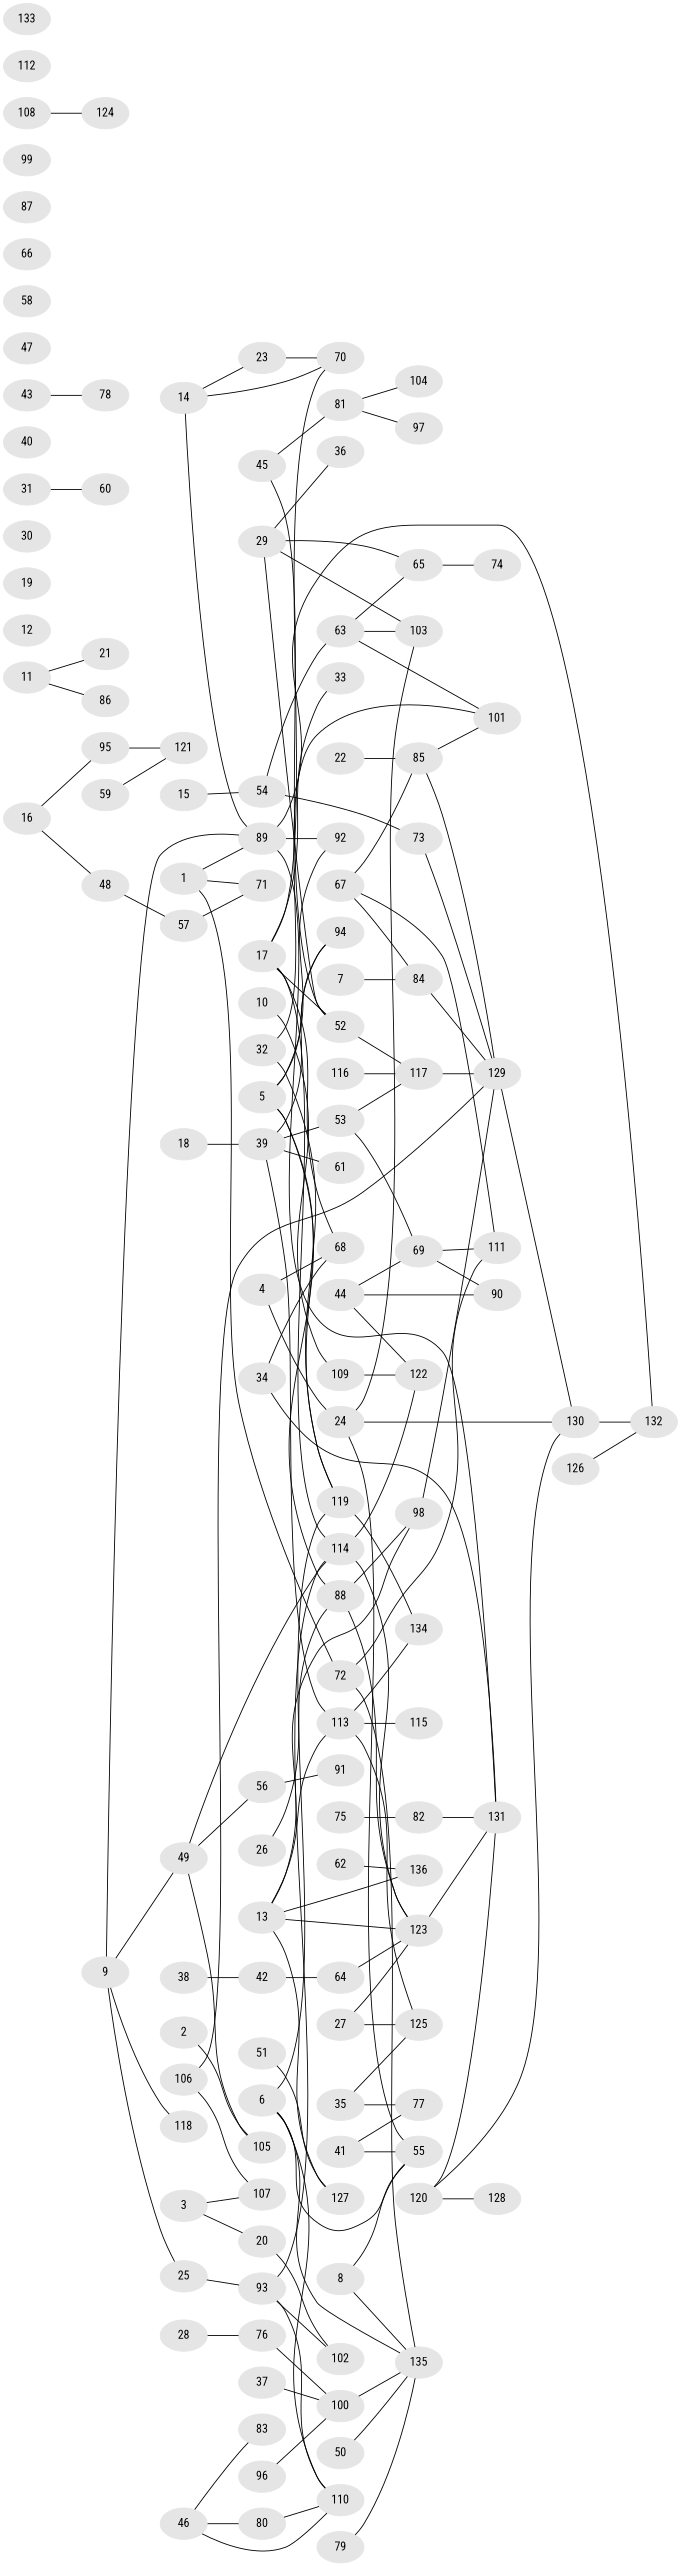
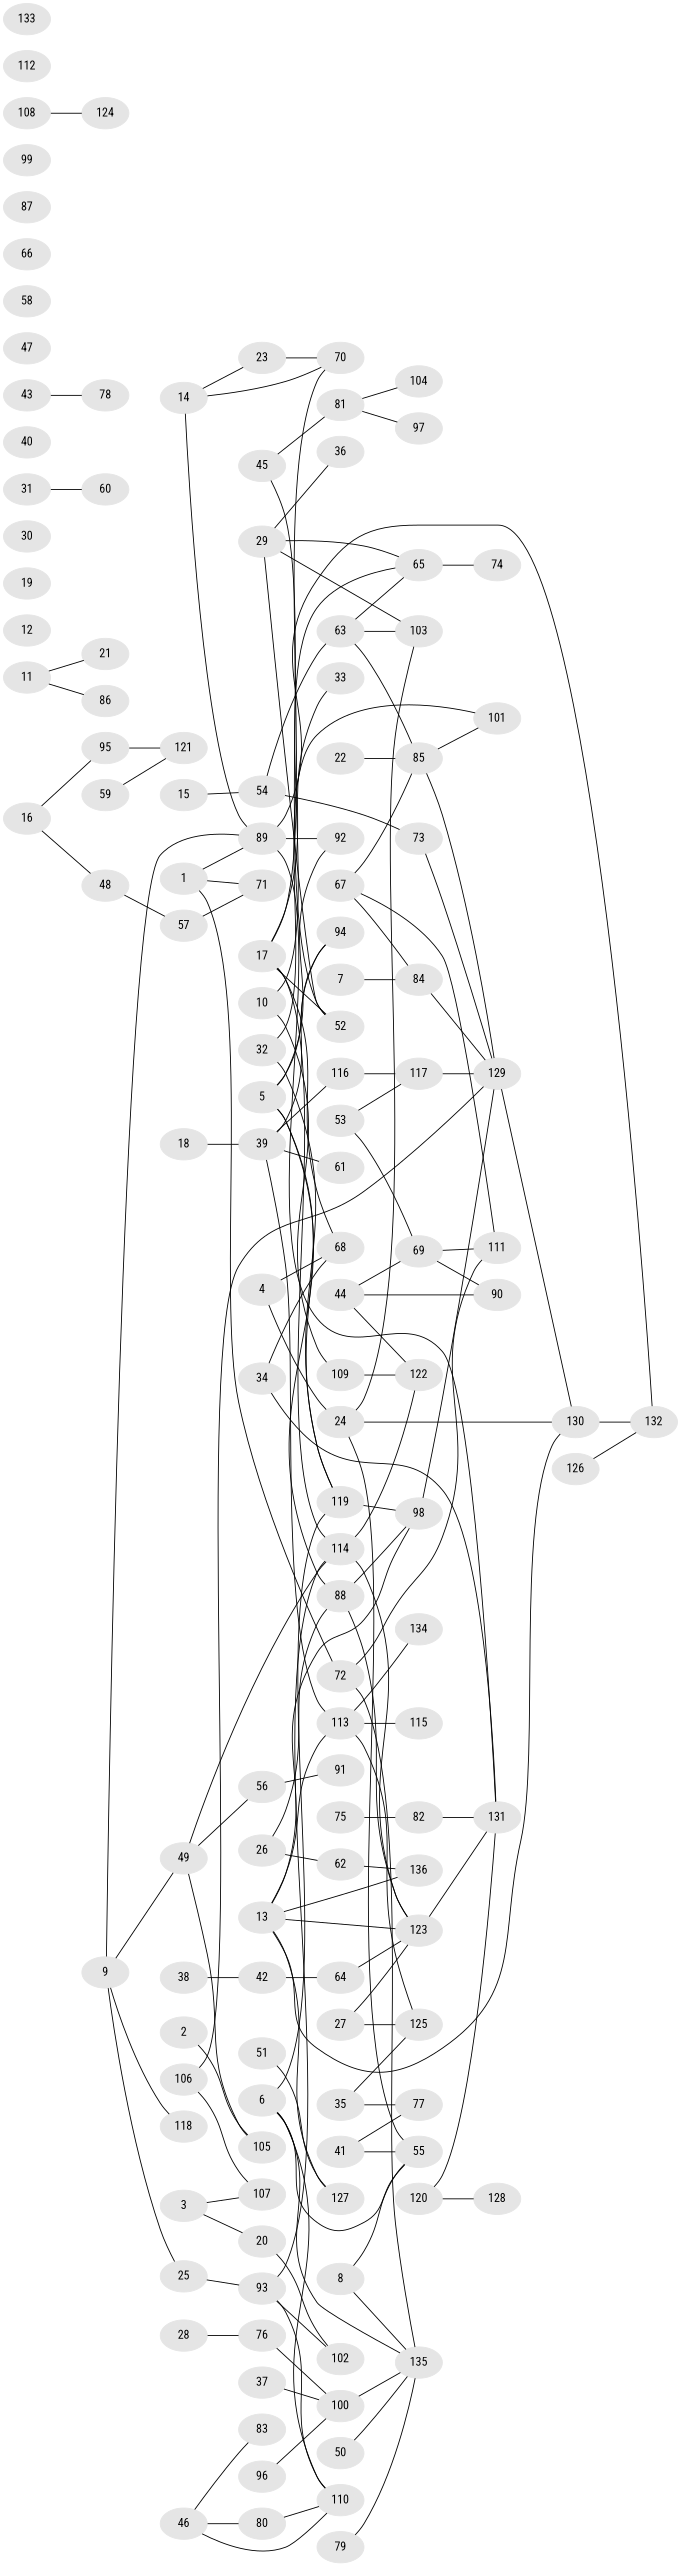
none -> (302, 647)
(419, 675) -> (387, 692)
(380, 1050) -> none
(299, 1133) -> (314, 1098)
(385, 1560) -> (380, 1508)
(537, 1824) -> (514, 1882)
none -> (309, 1859)
